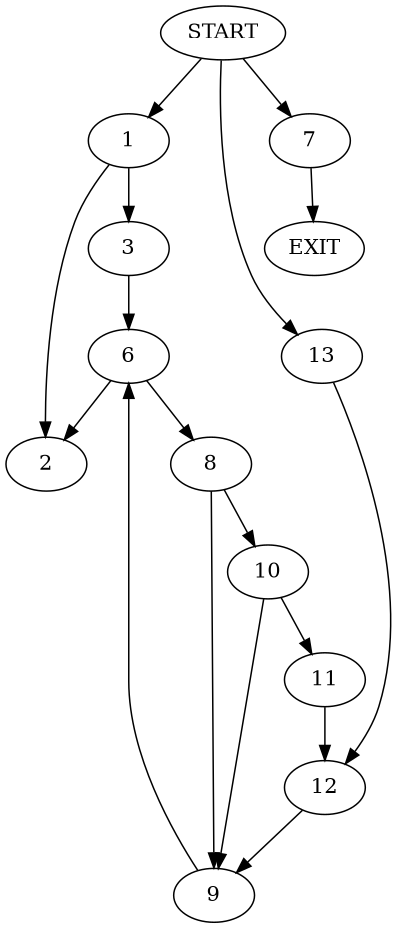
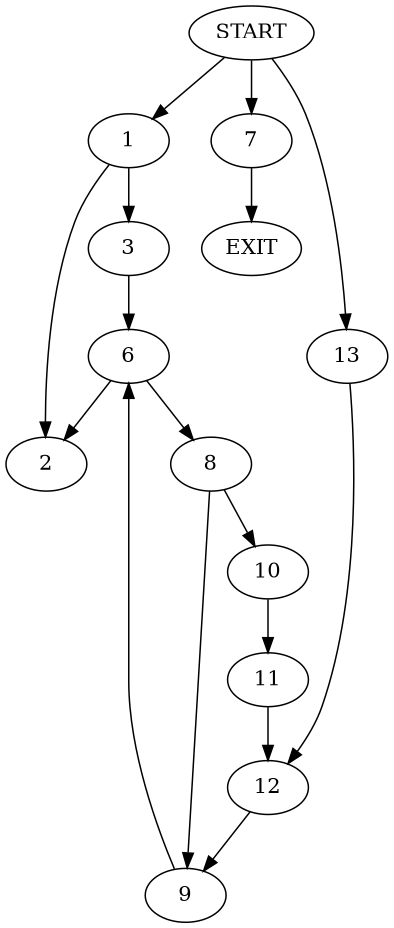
(242, 726) -> none
